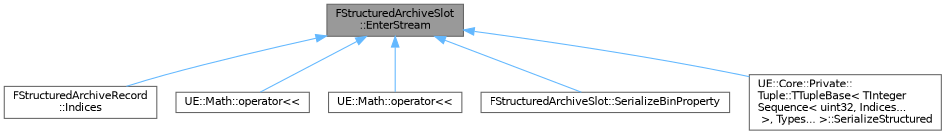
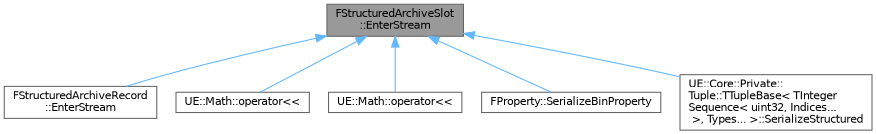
(81, 102) -> (81, 102)
(605, 102) -> (571, 102)
